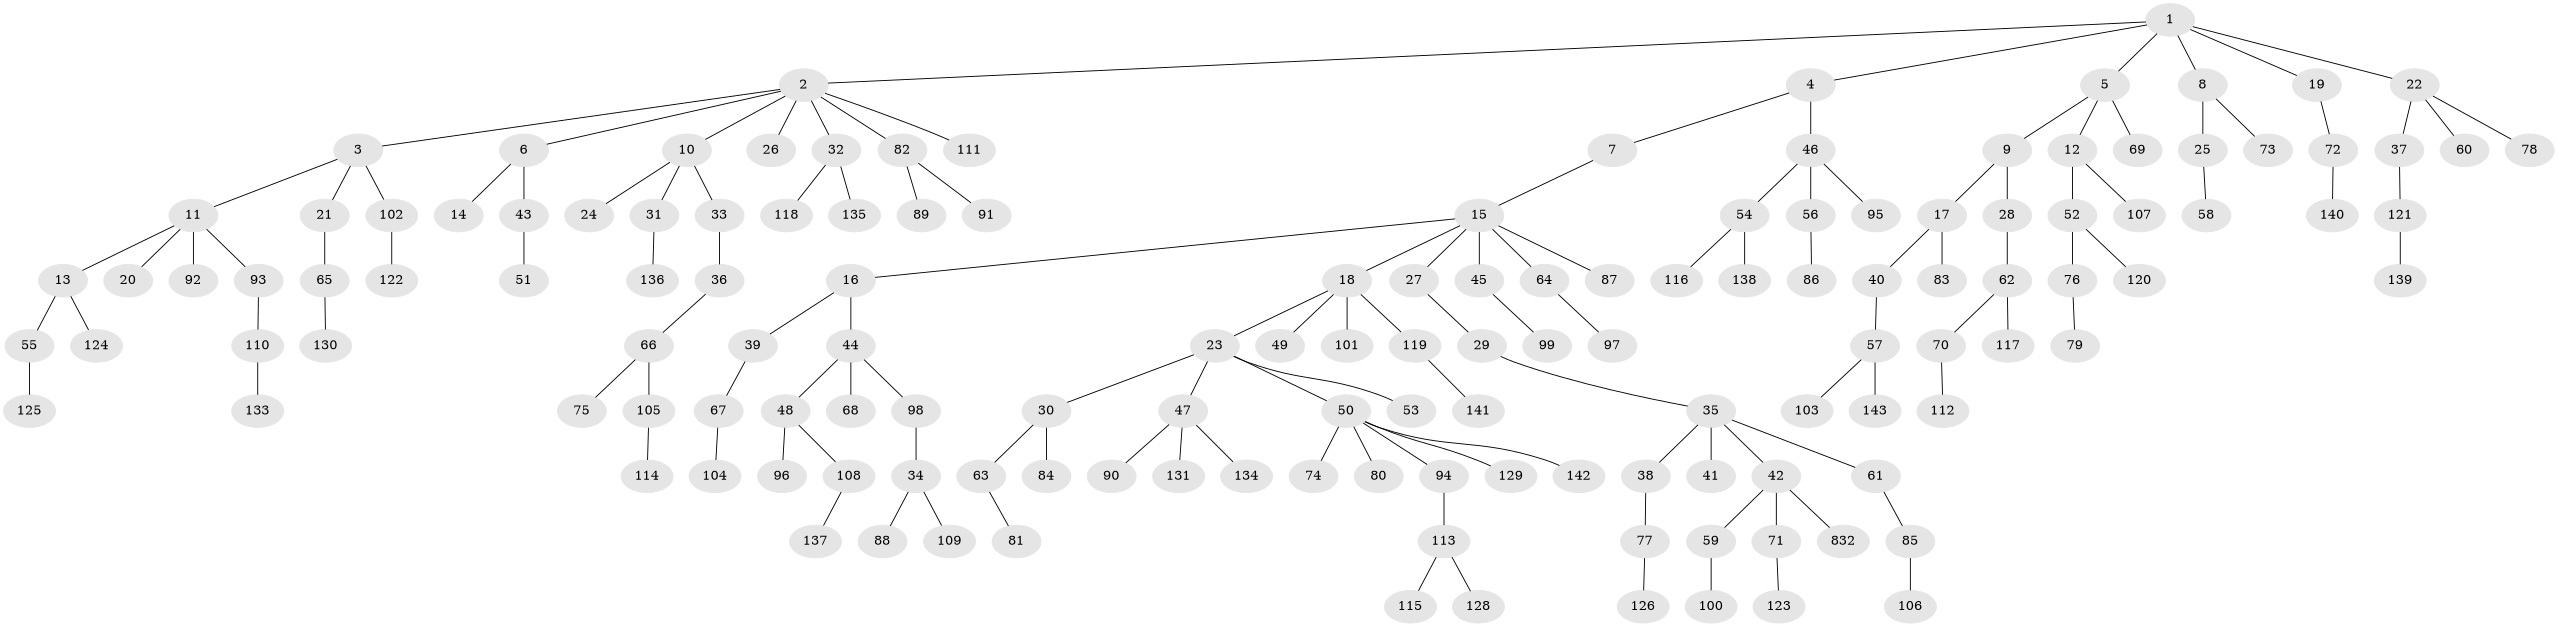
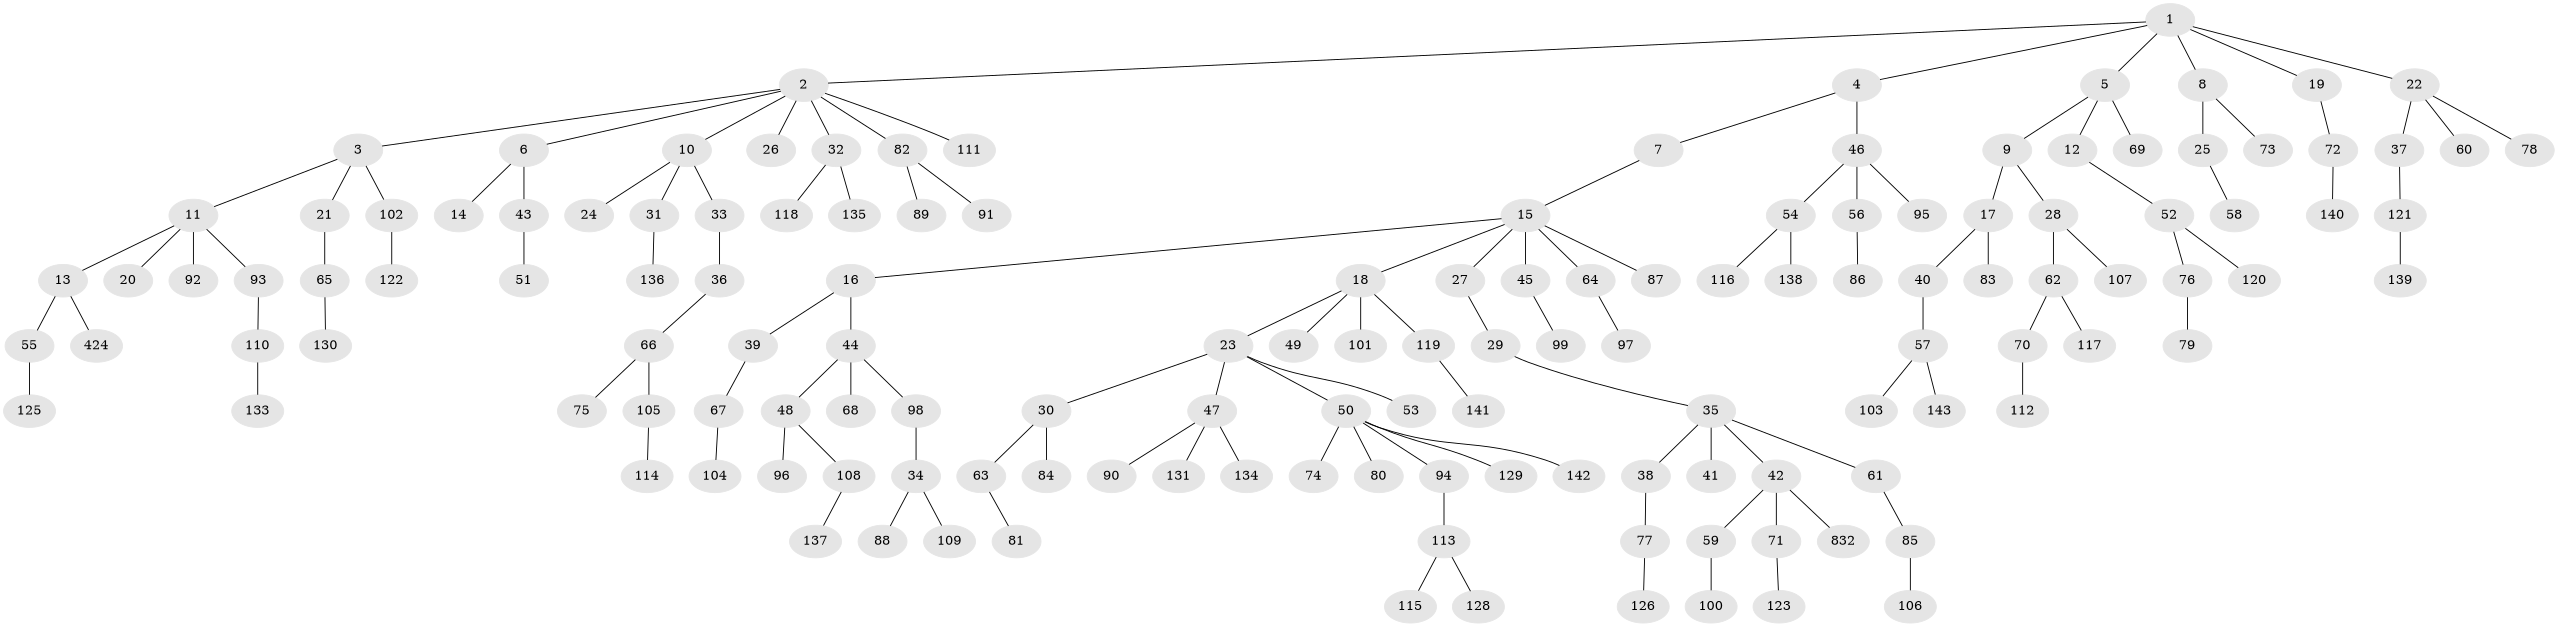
(2106, 183) -> (2087, 248)
(97, 346) -> (97, 346)
